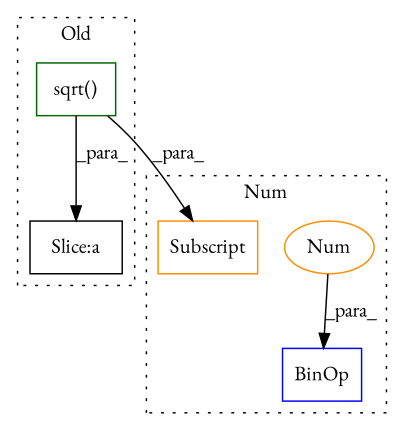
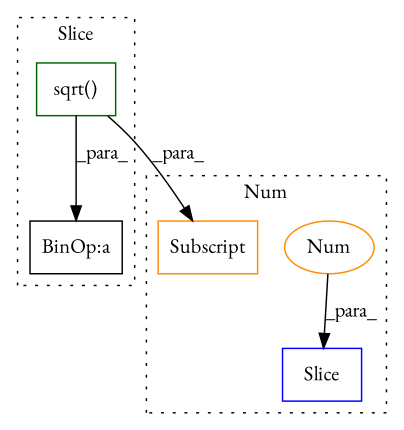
(76, 34) -> (76, 34)
(76, 247) -> (76, 247)
(322, 375) -> (322, 375)
